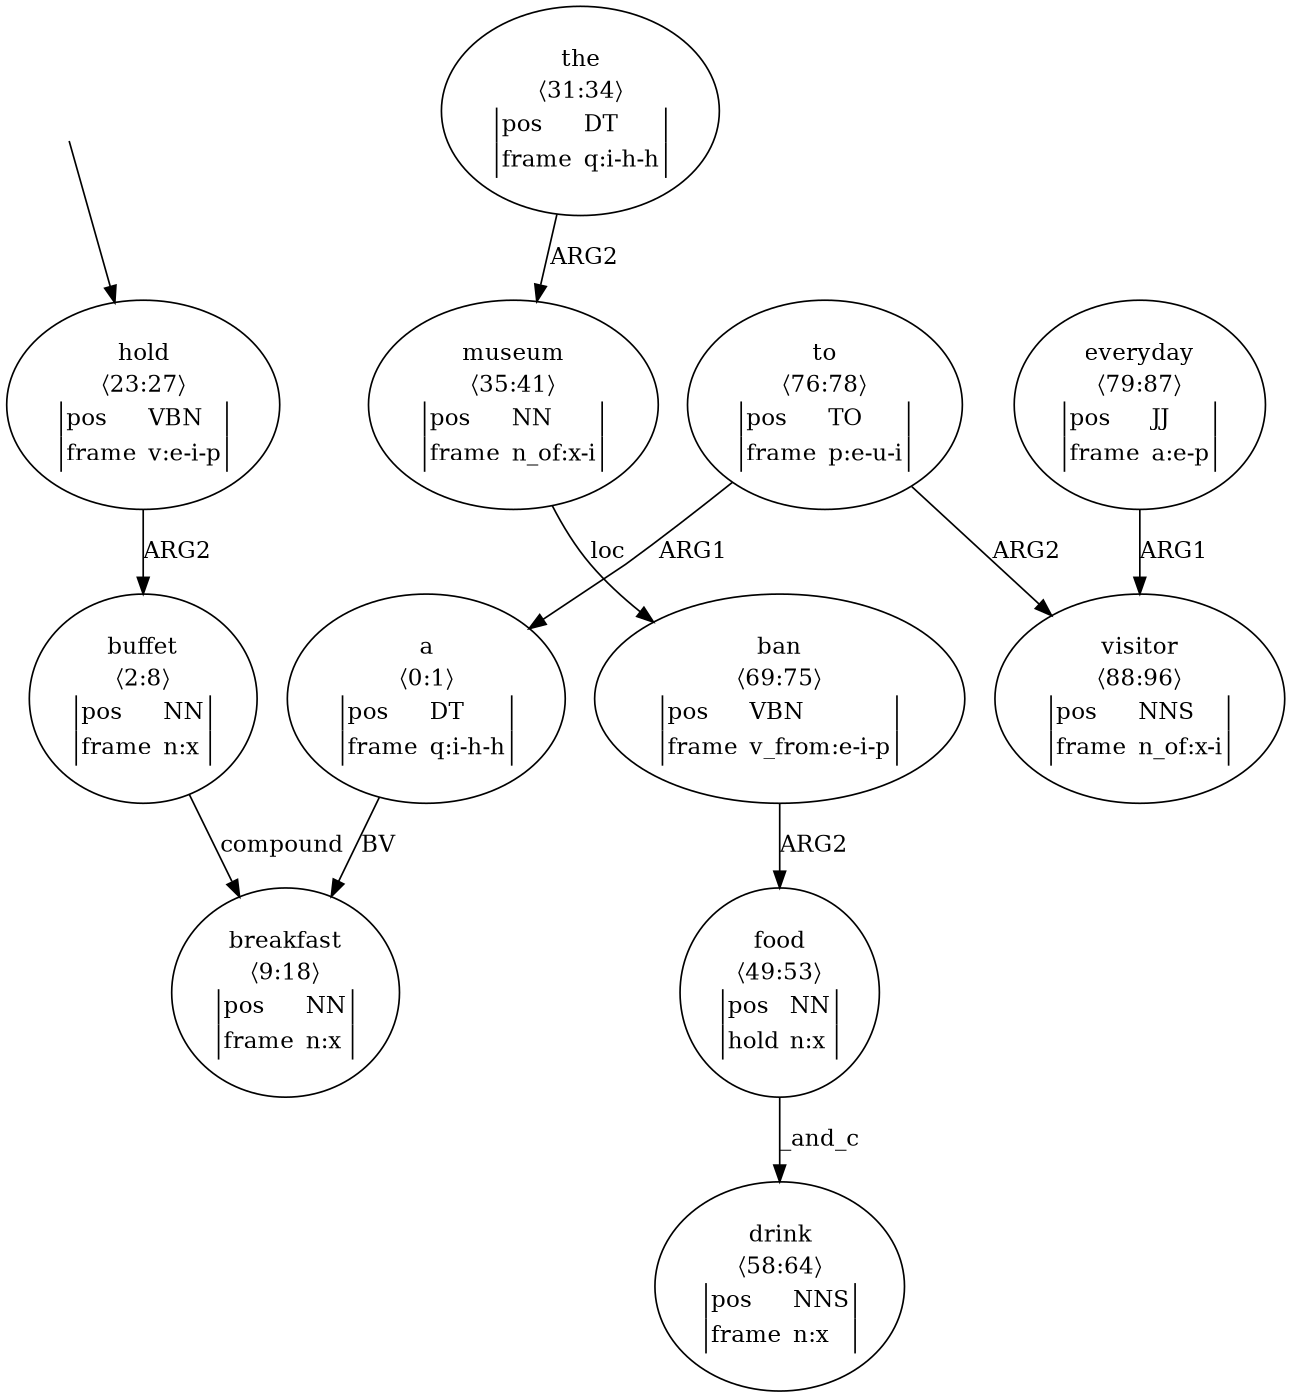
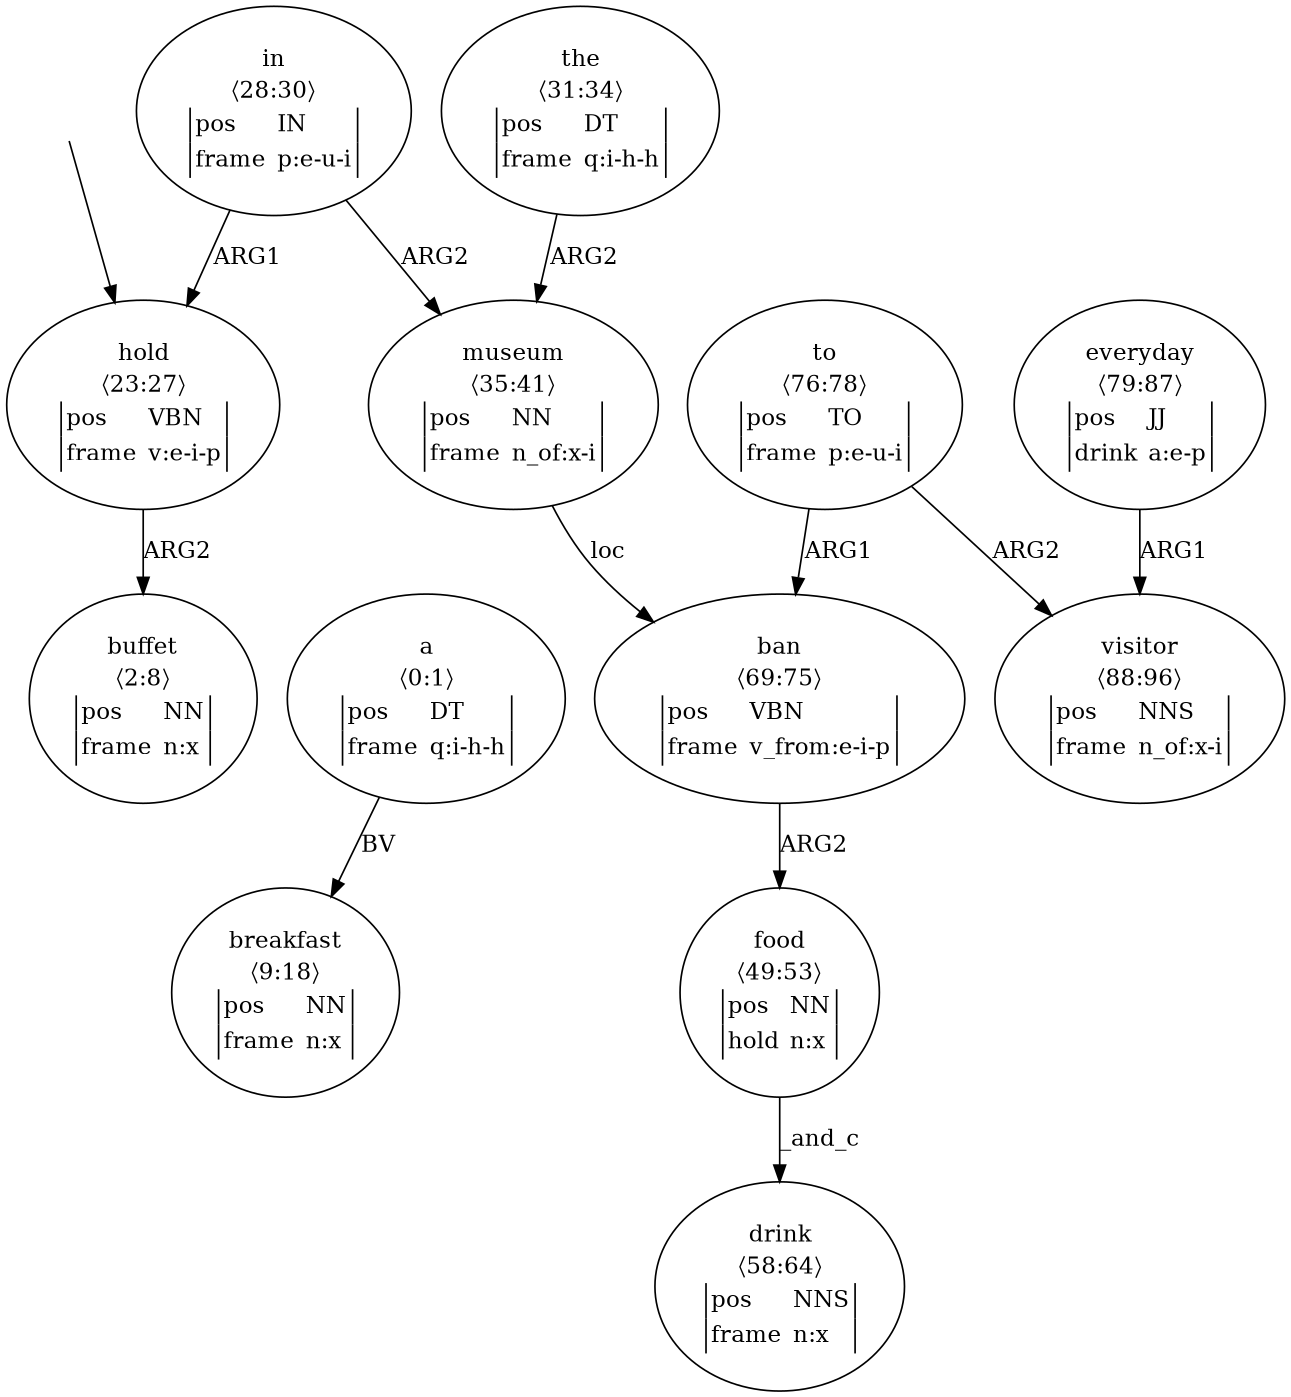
none -> (274, 111)
(1105, 453) -> (1106, 453)
(640, 554) -> (804, 543)
(211, 838) -> none
